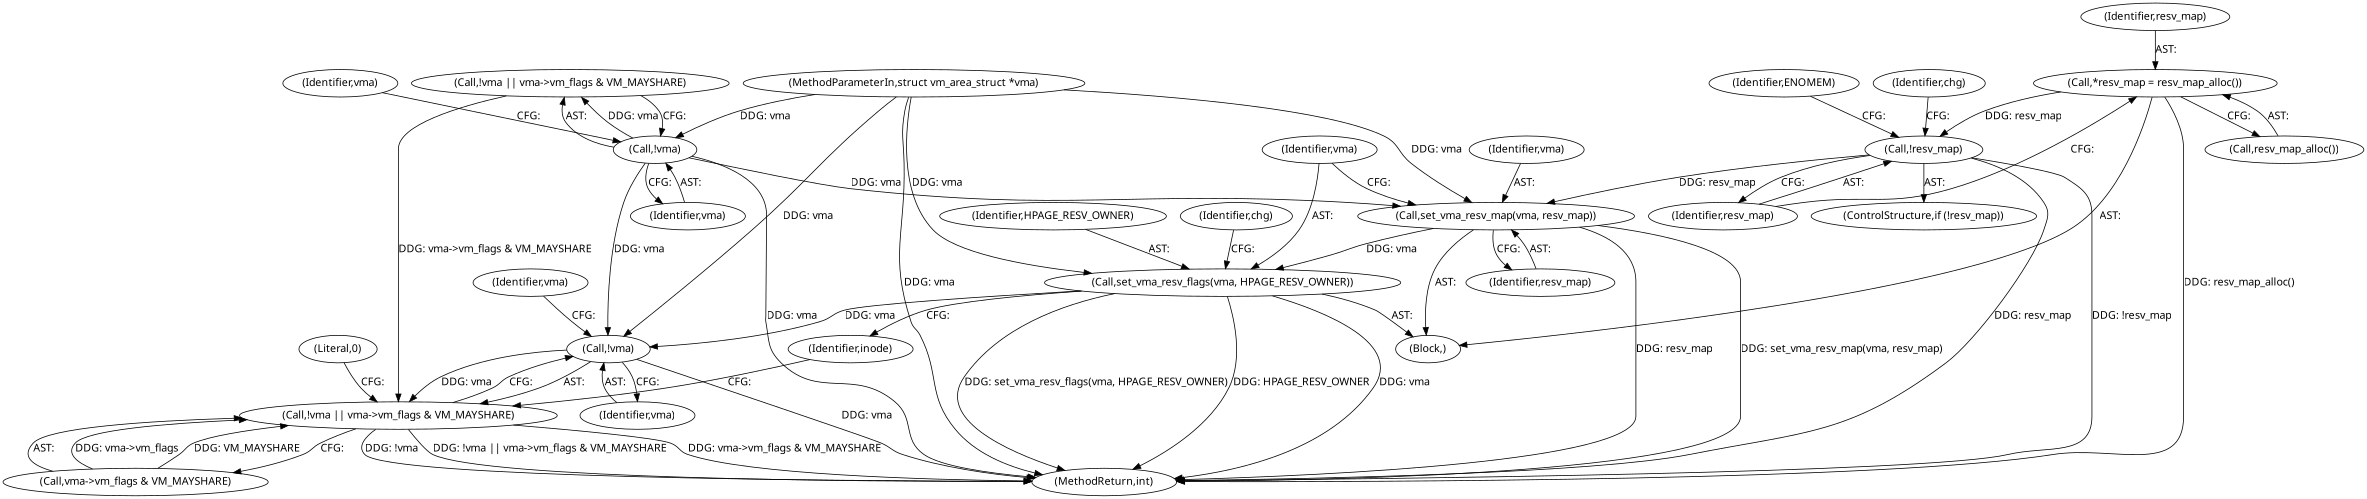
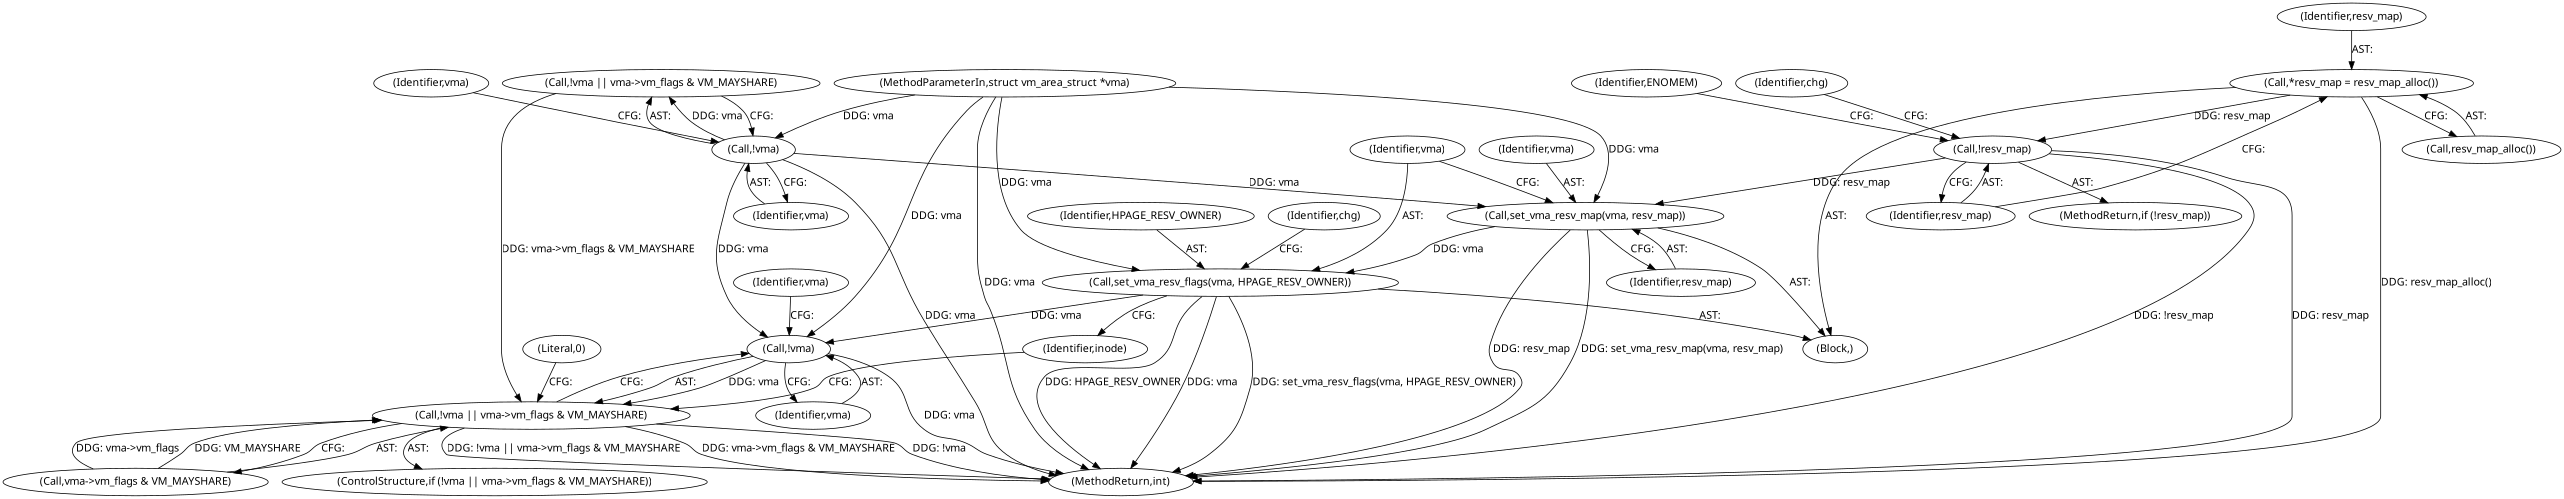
(1924, 216) -> (2135, 216)
none -> (495, 482)
